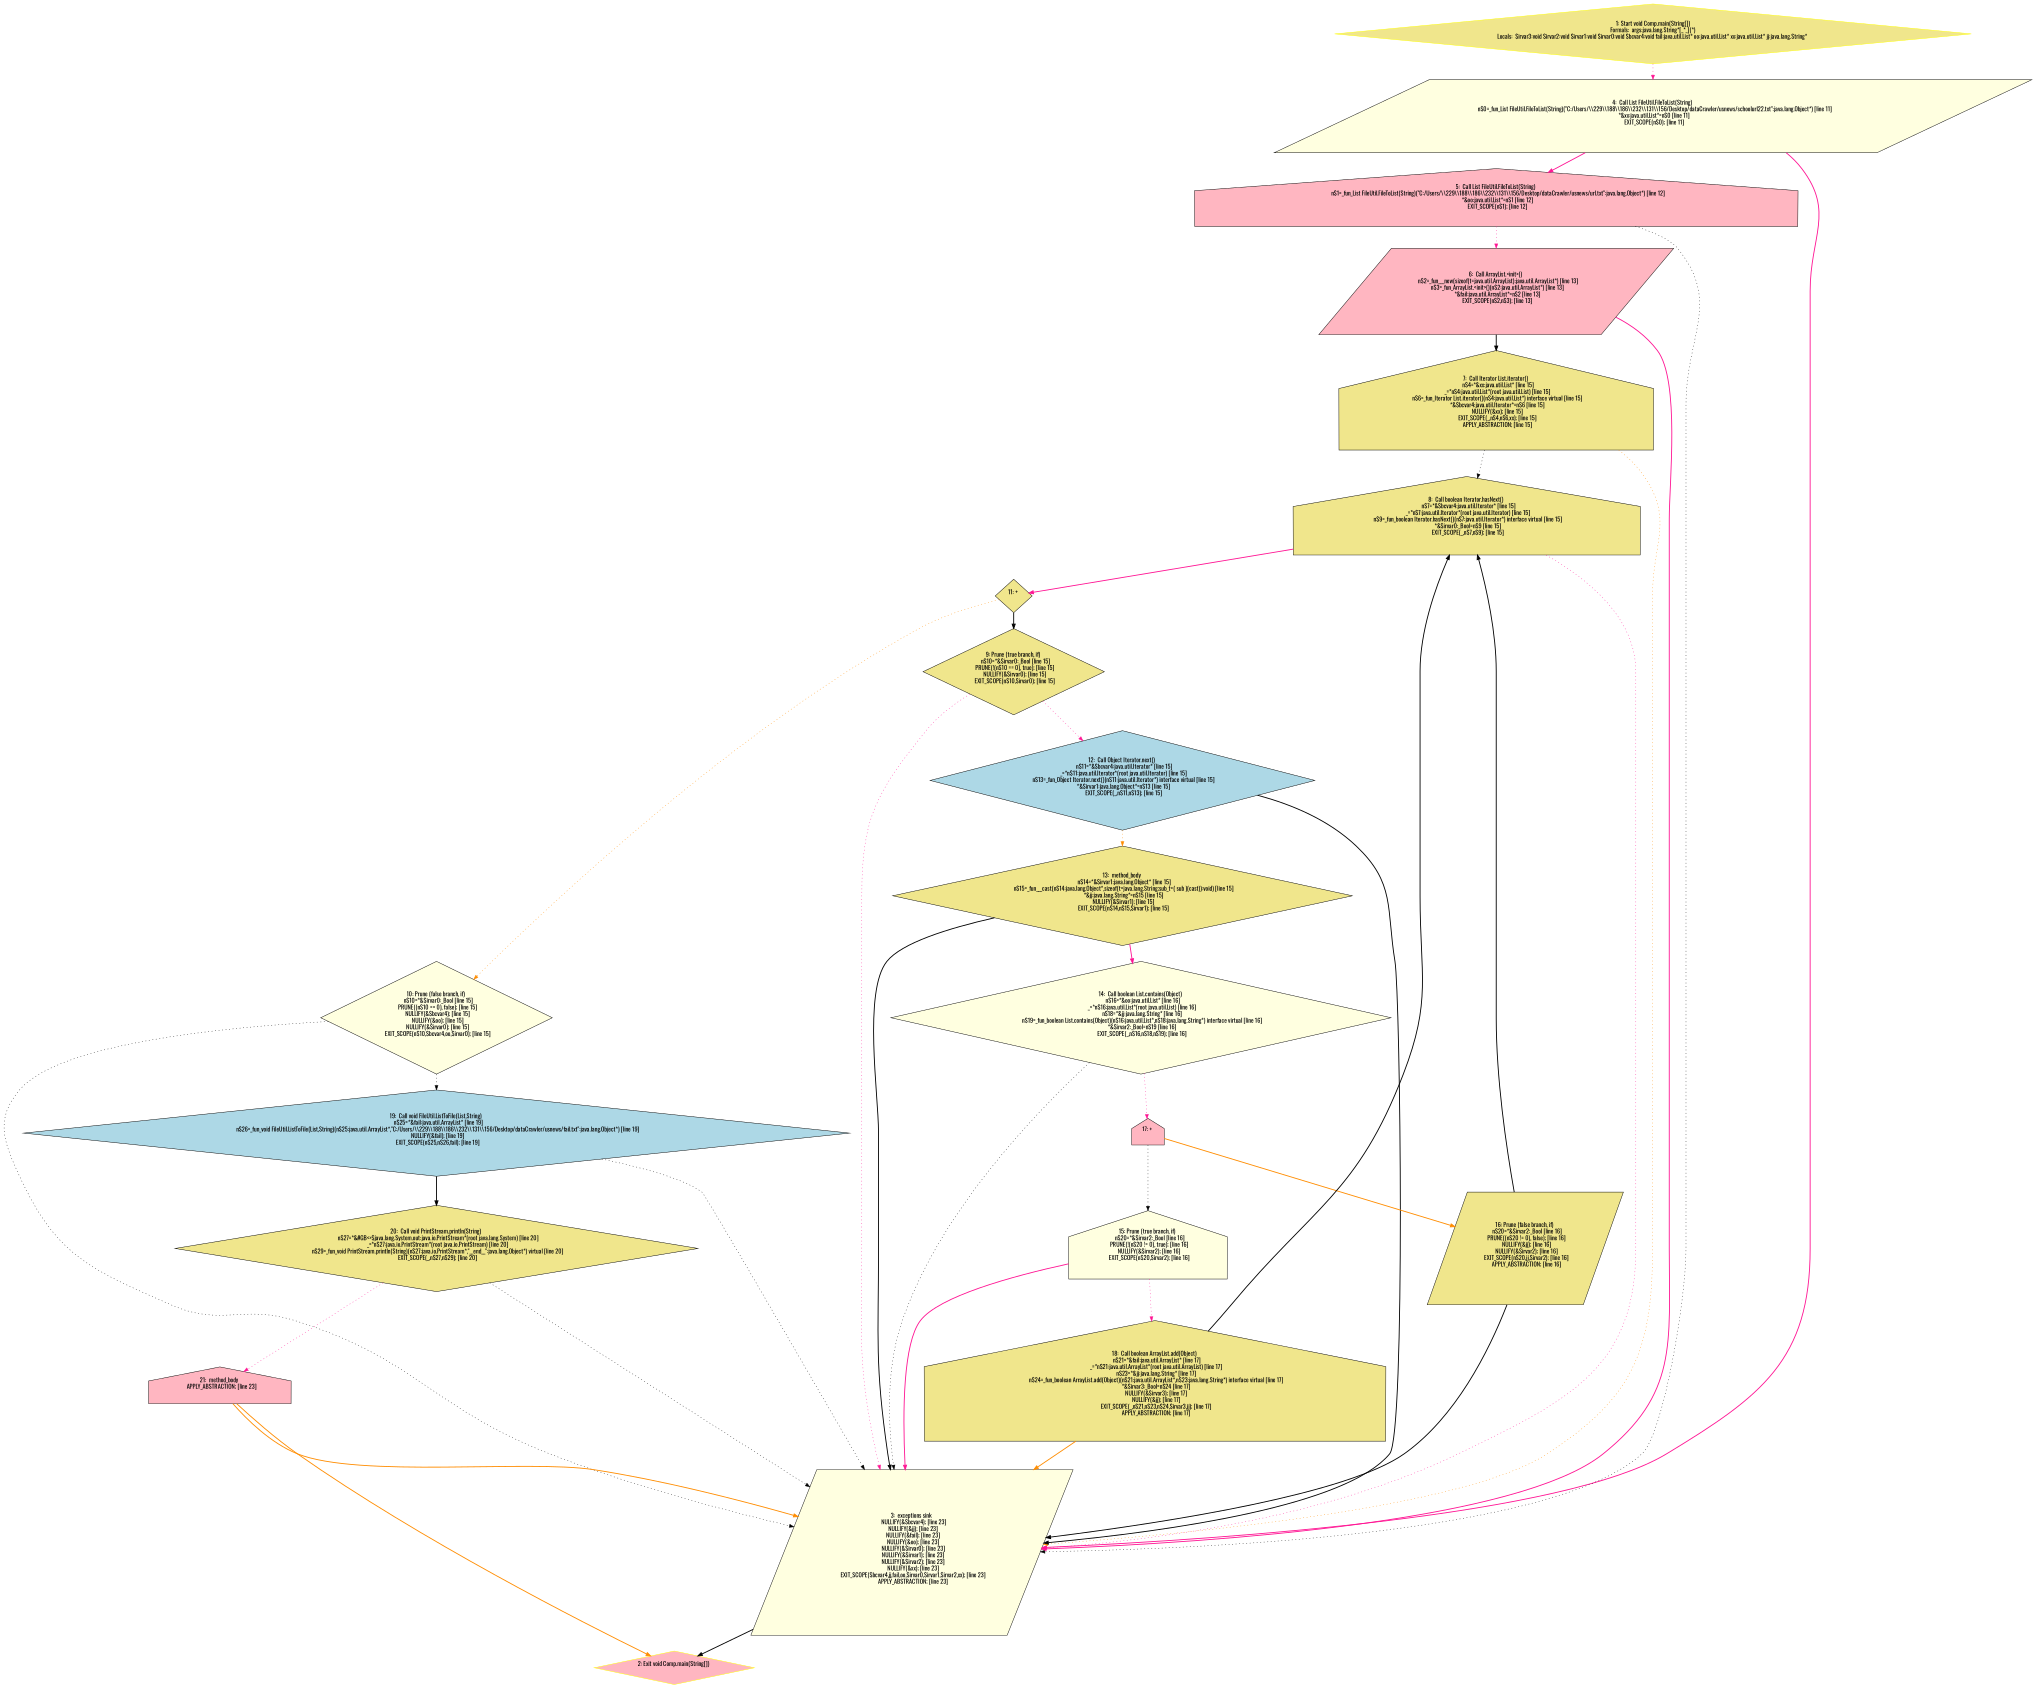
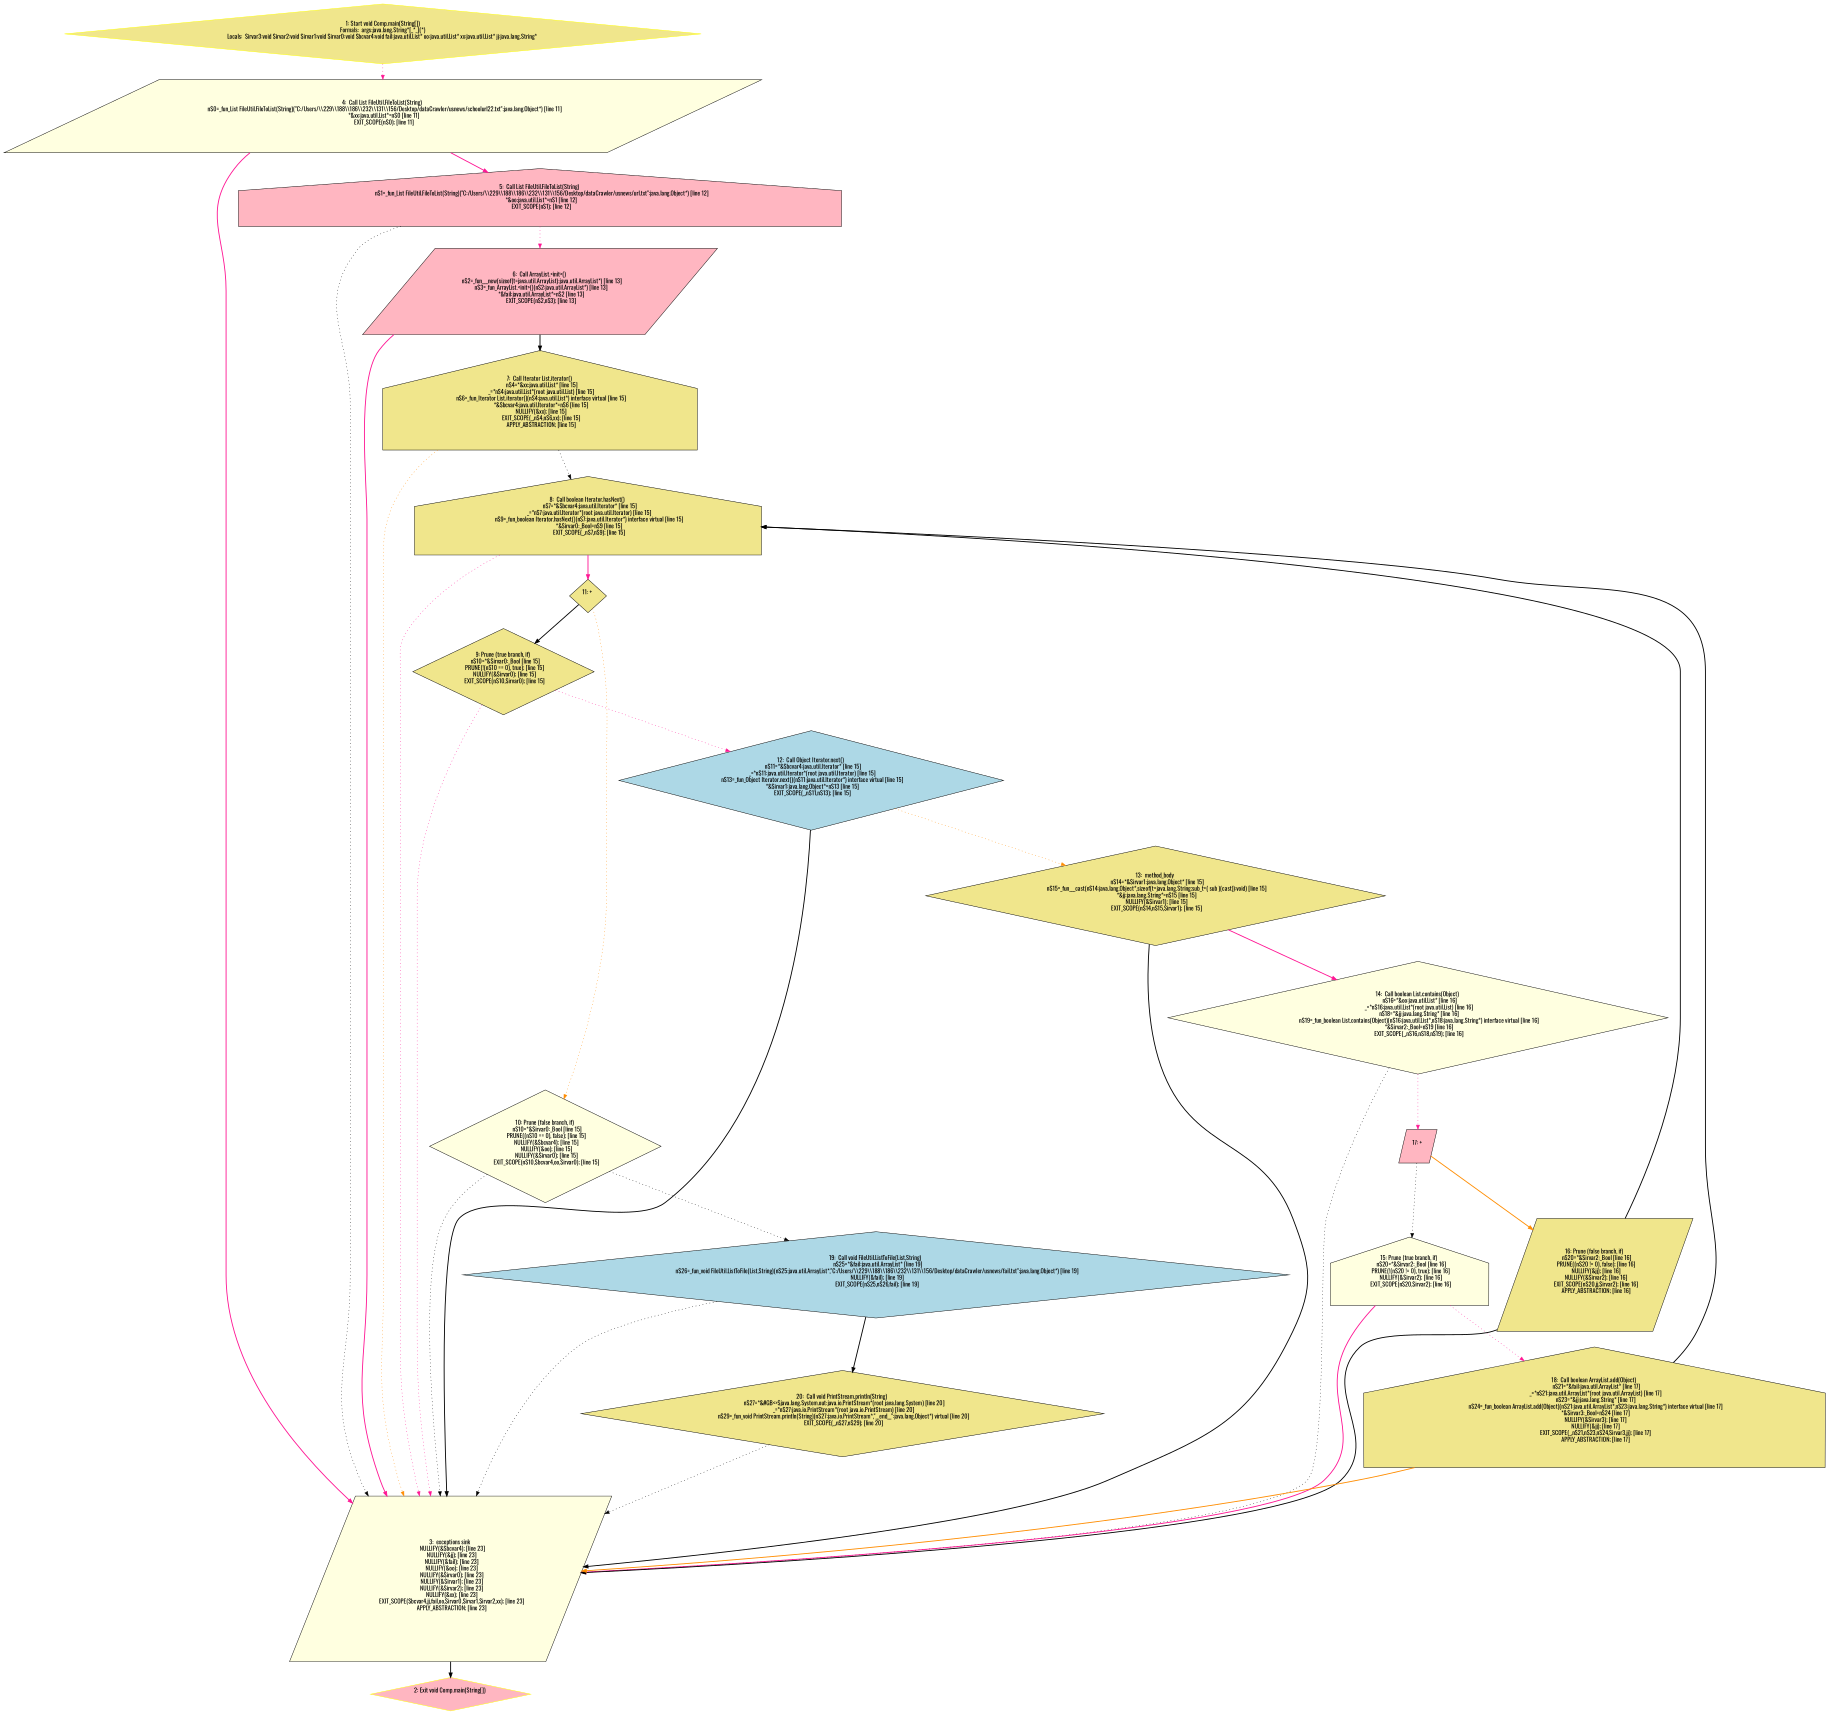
(1148, 1133) -> (1418, 1146)
(220, 1387) -> none
